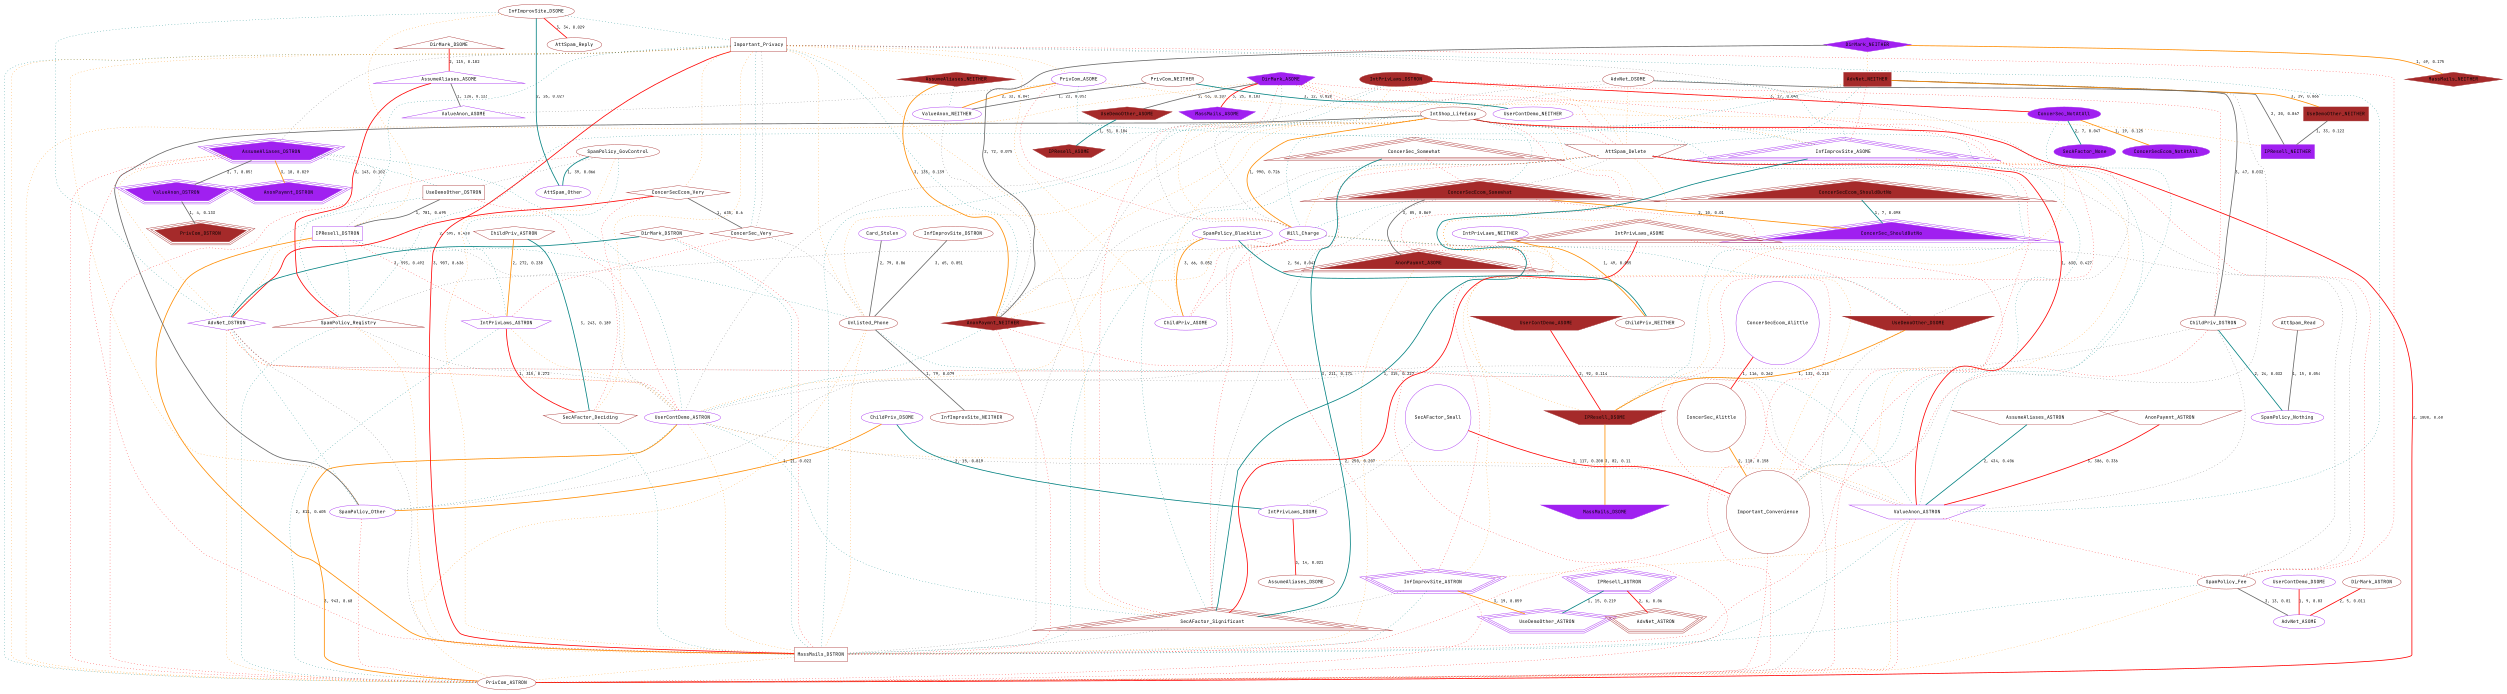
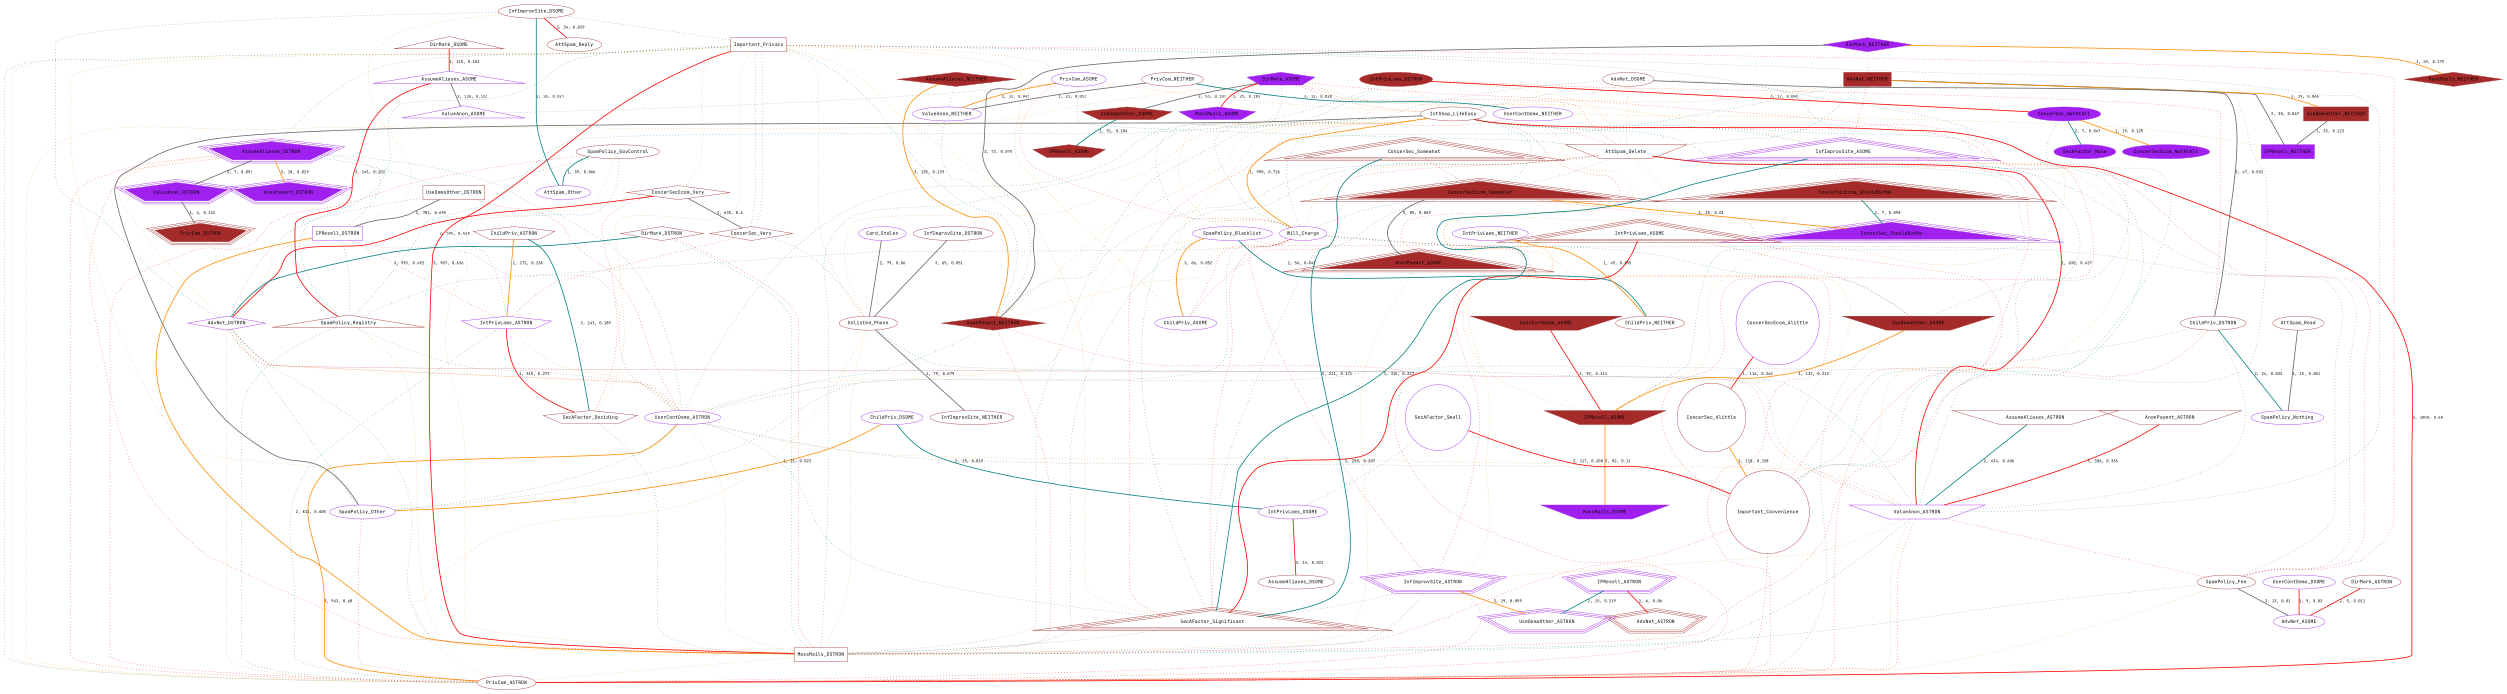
(604, 261) -> none
(1100, 323) -> (1149, 244)
